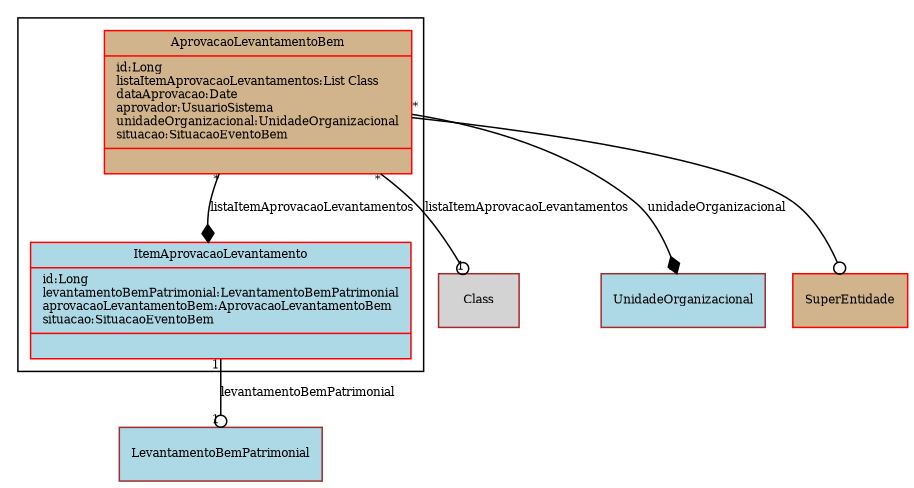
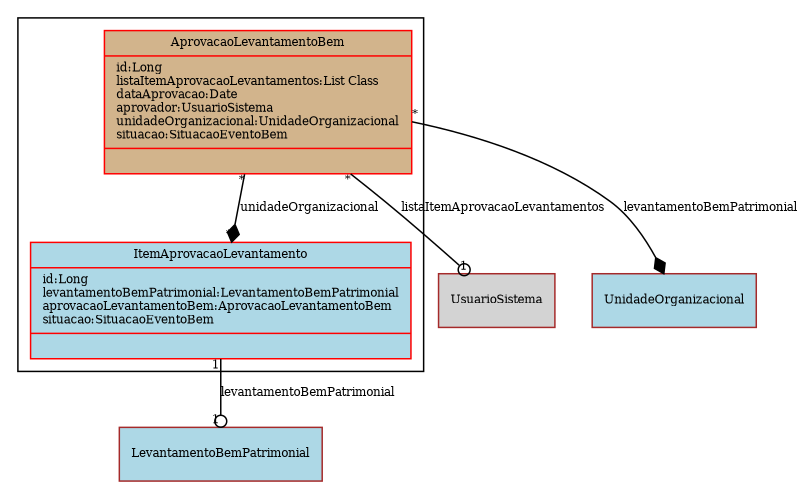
(312, 208) -> (310, 208)
(717, 208) -> (711, 208)
(479, 301) -> (497, 301)
(850, 301) -> none
